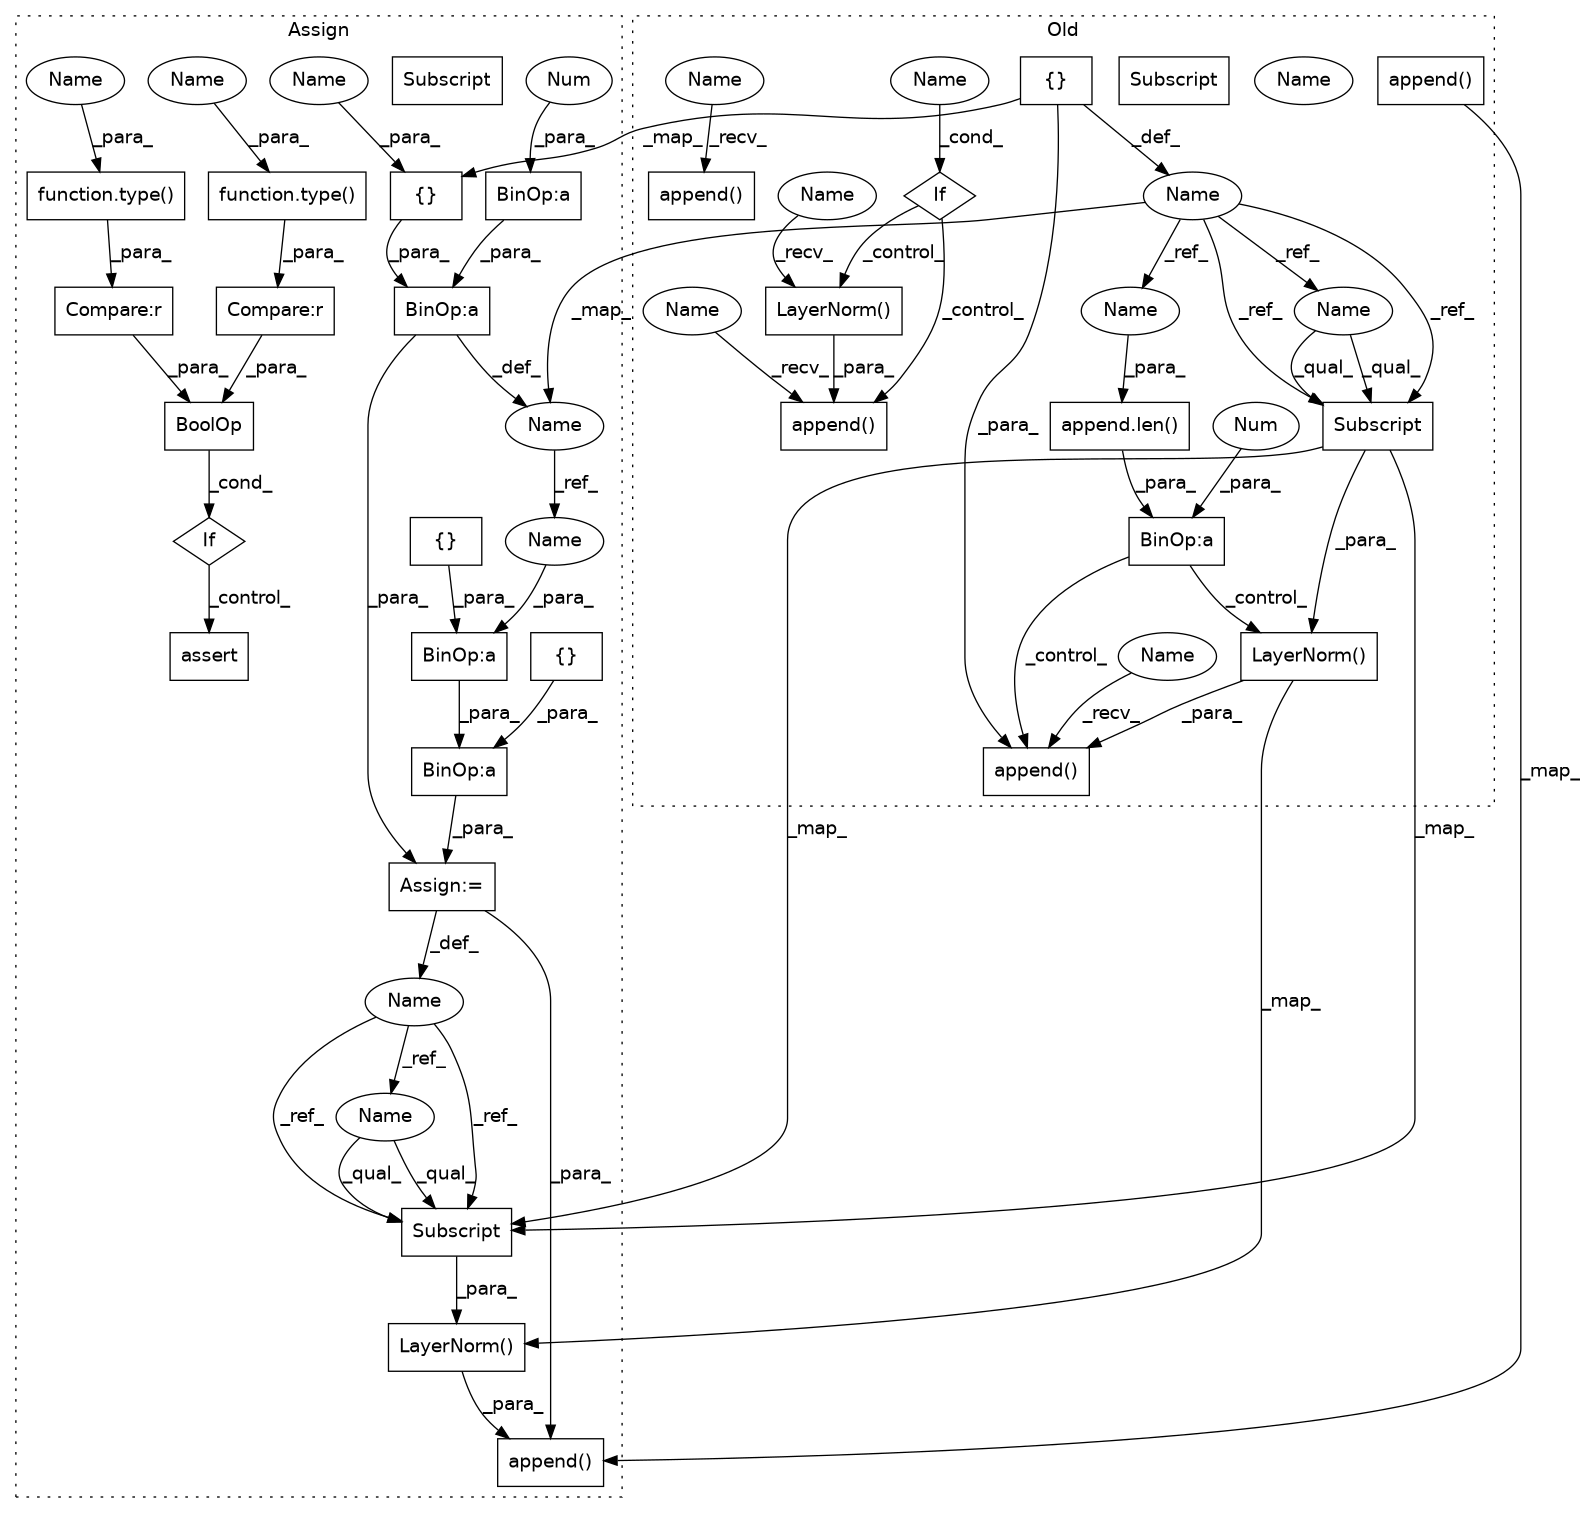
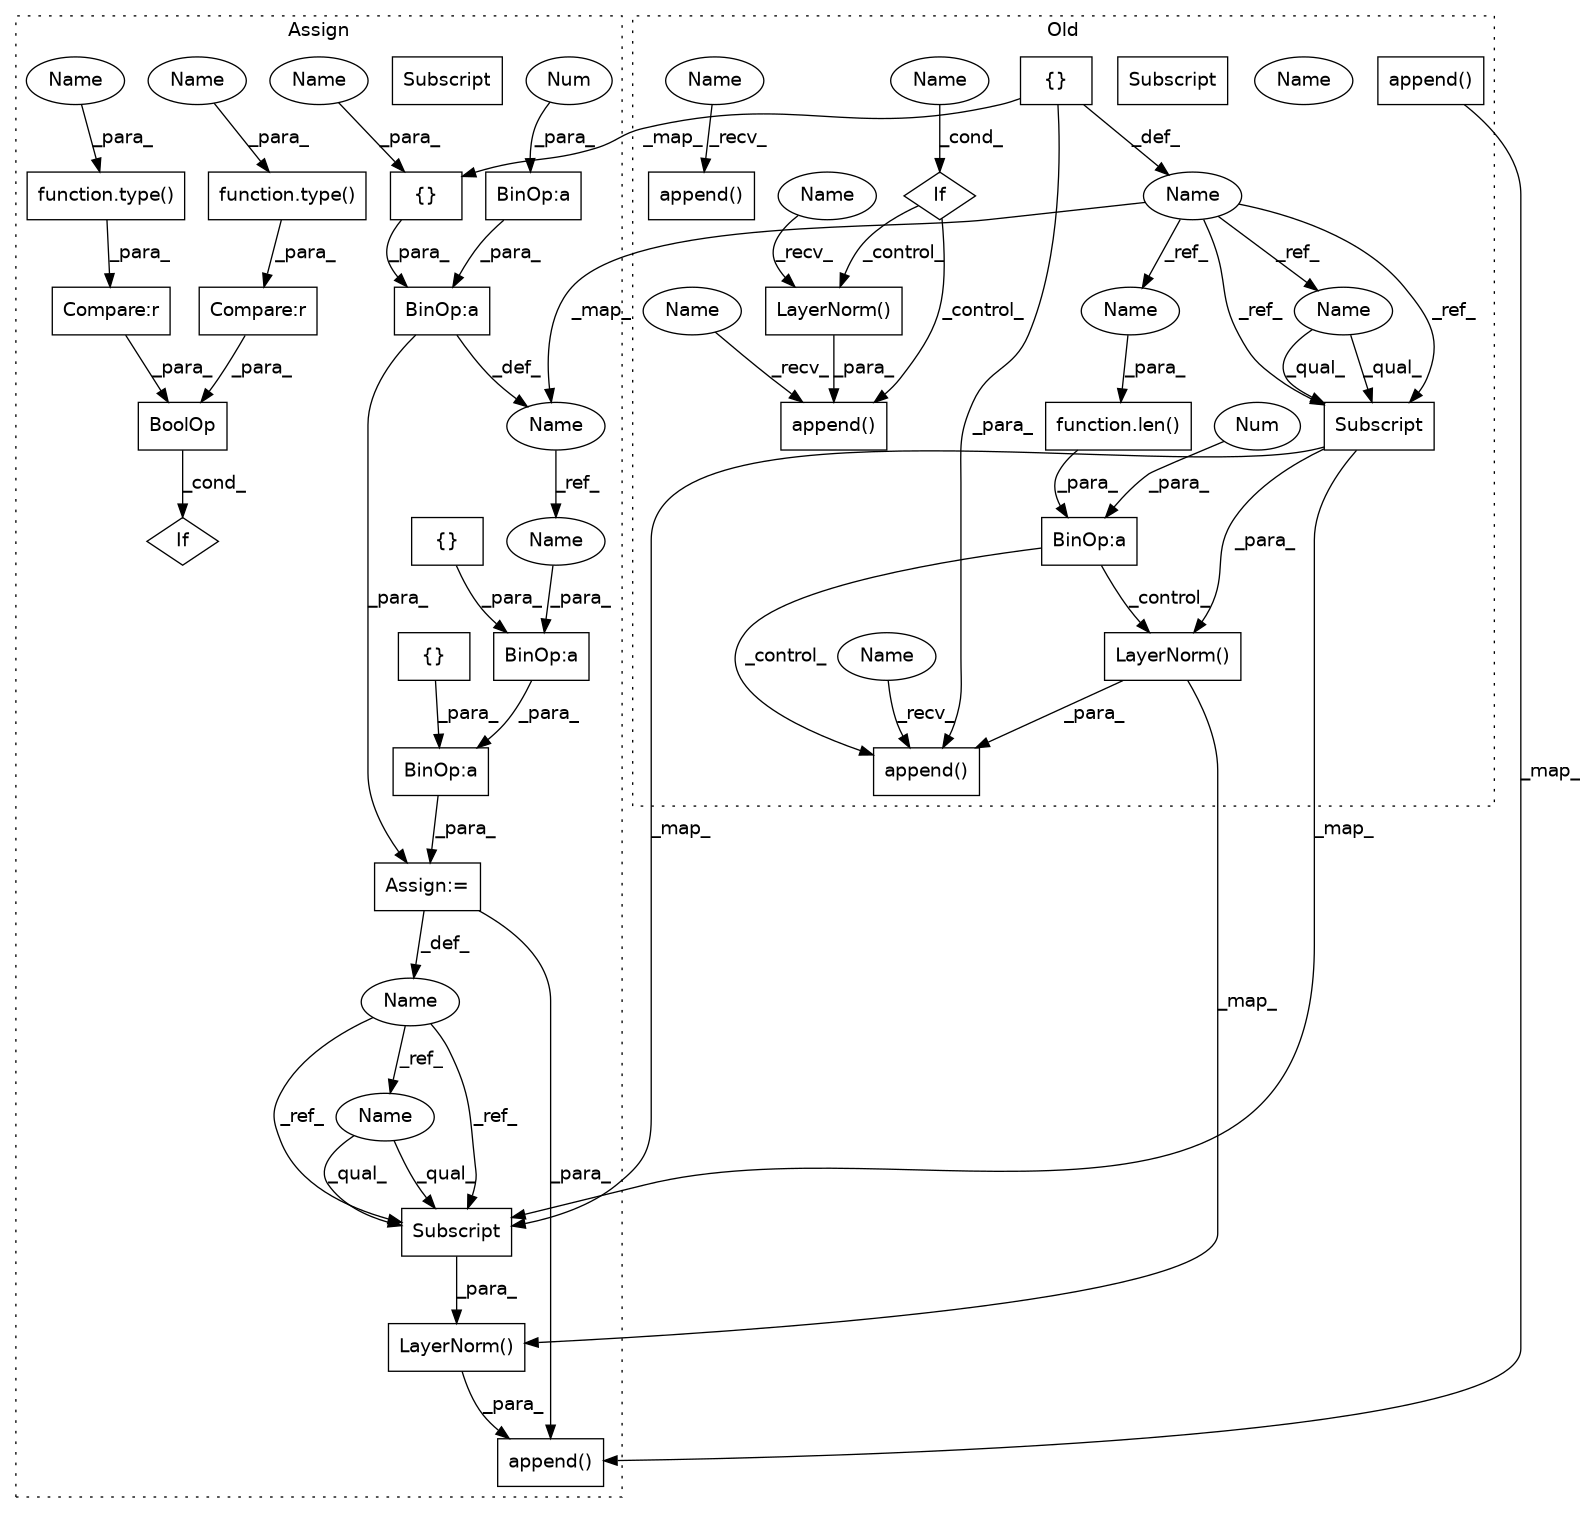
(1120, 426) -> (1118, 426)
(209, 657) -> none
